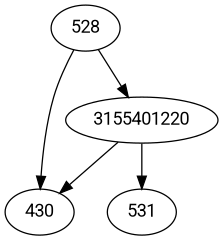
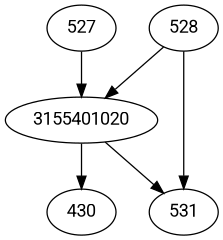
none -> (82, 28)
(50, 111) -> (184, 114)
(142, 120) -> (82, 120)
